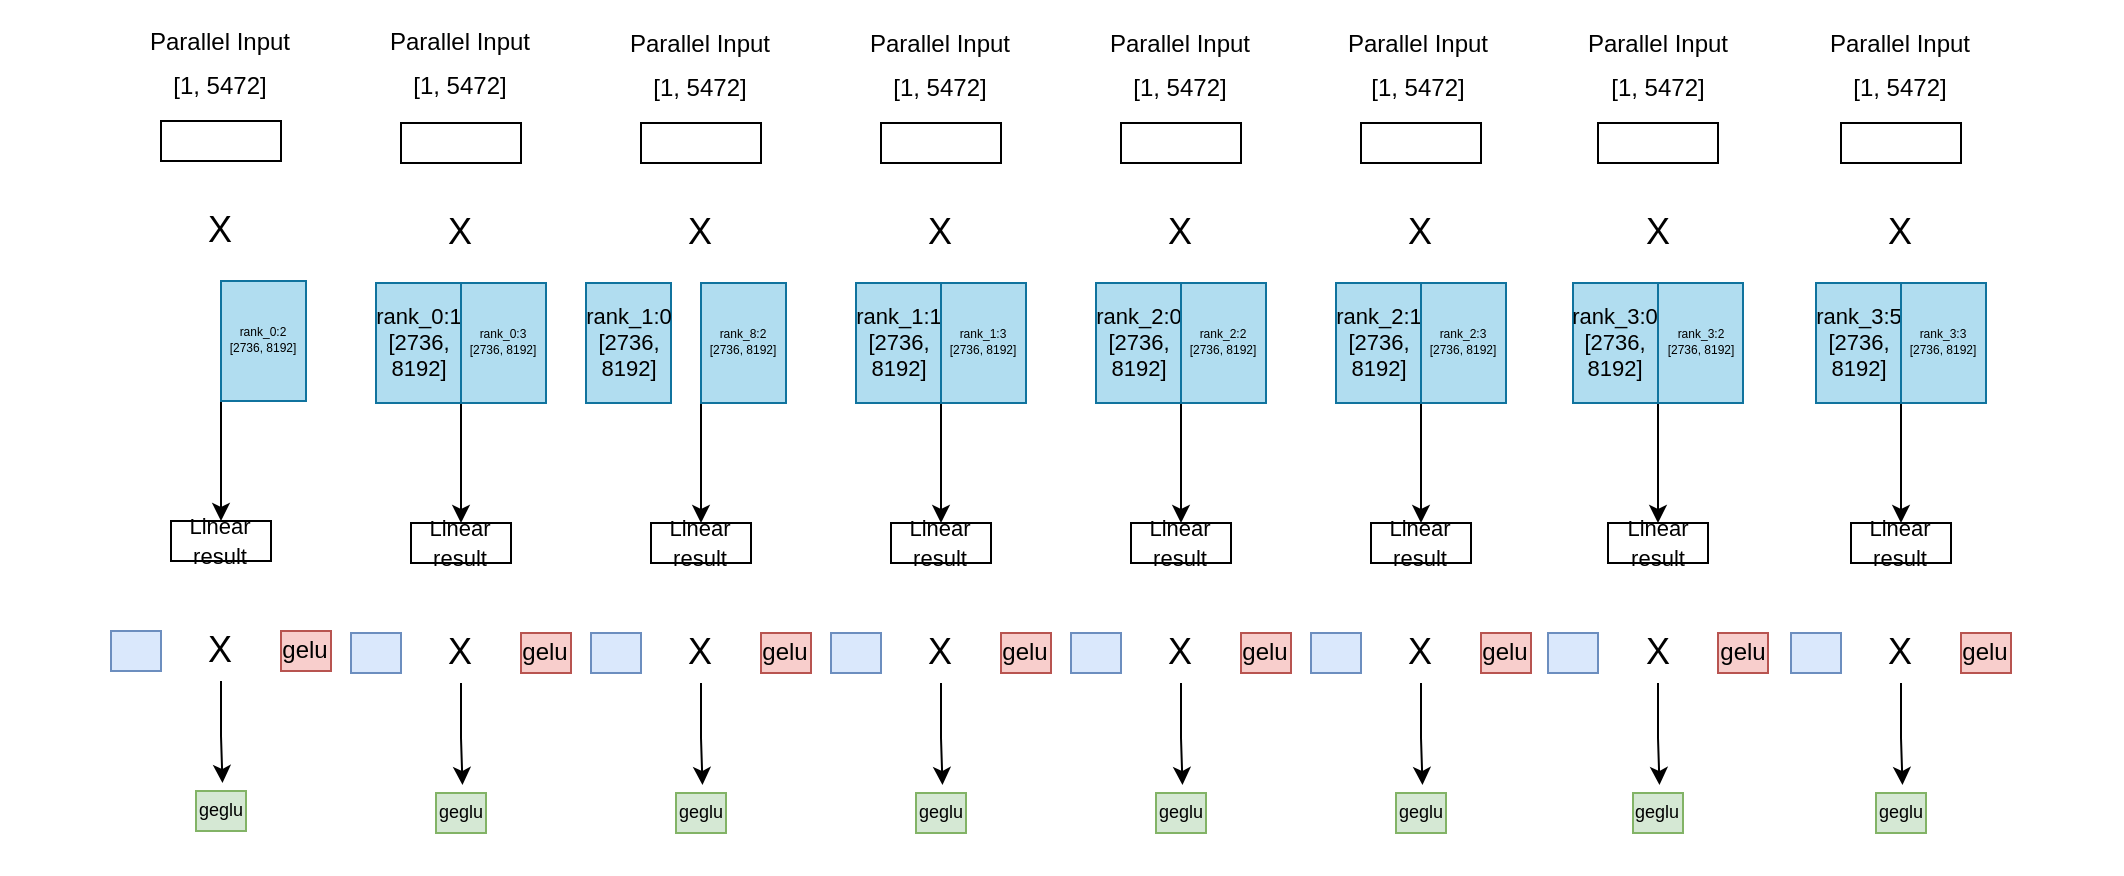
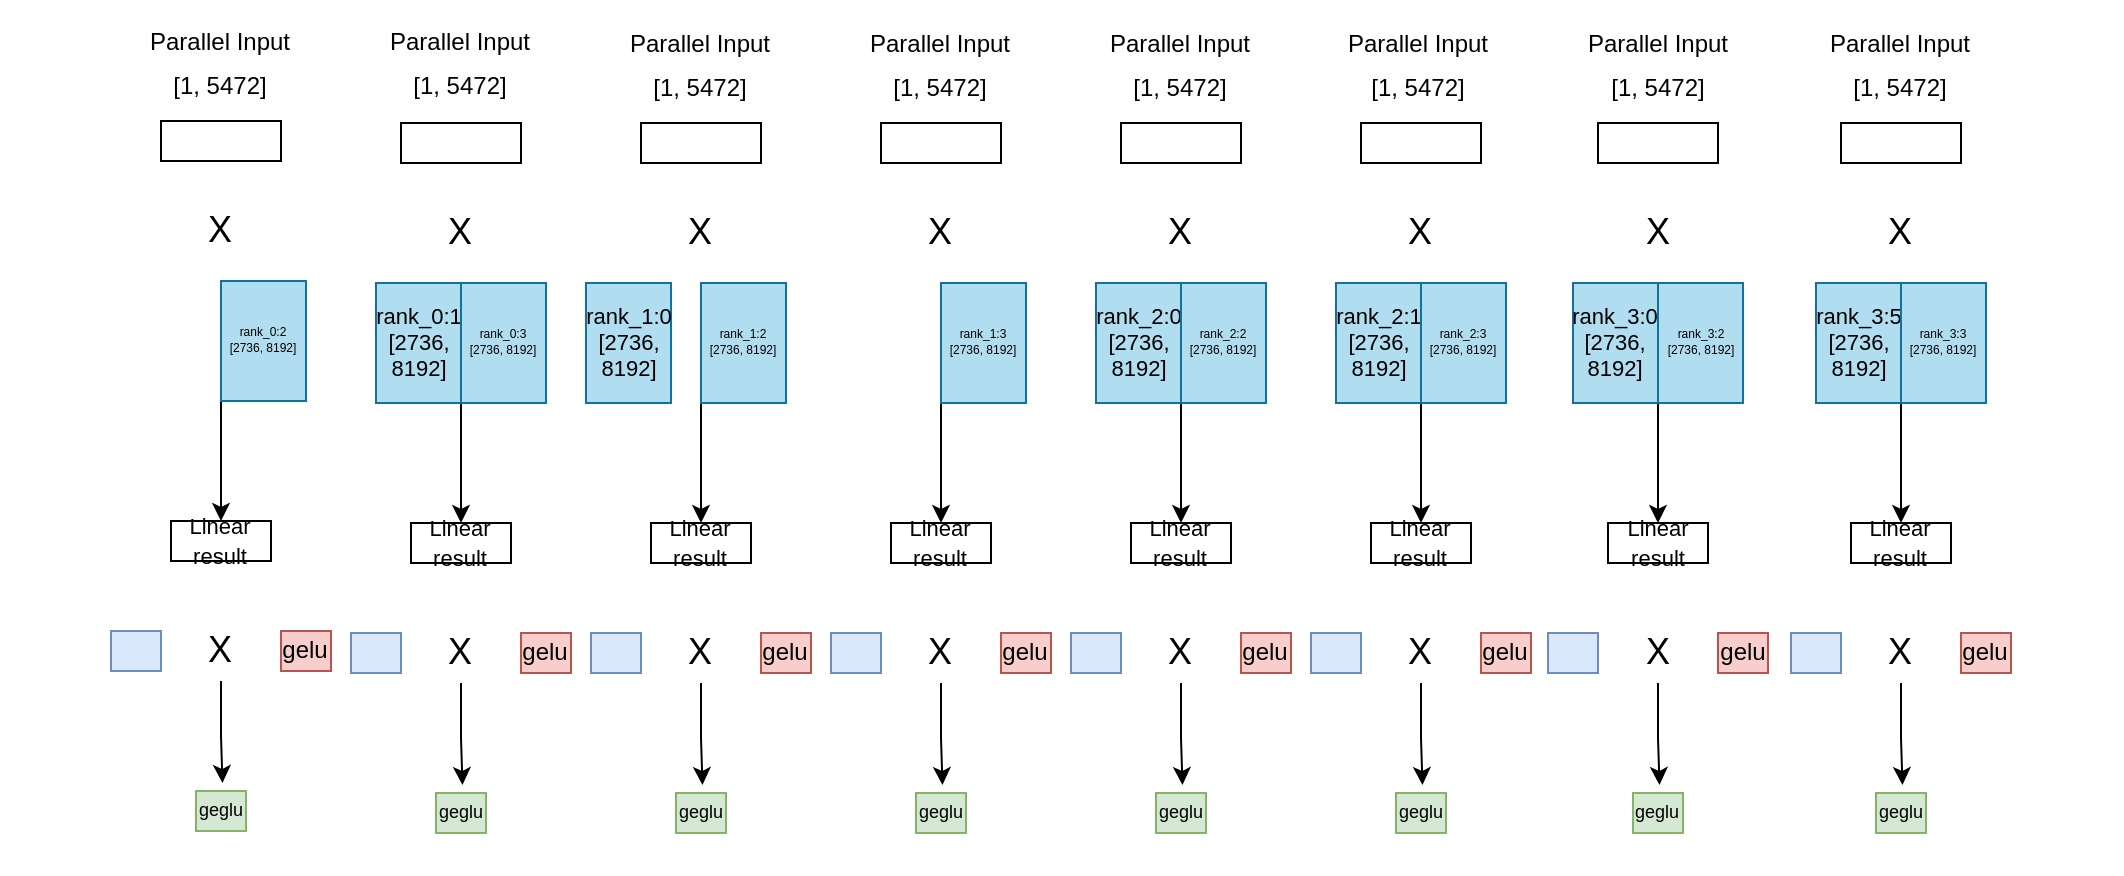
(744, 343) -> (744, 343)
(899, 343) -> none
